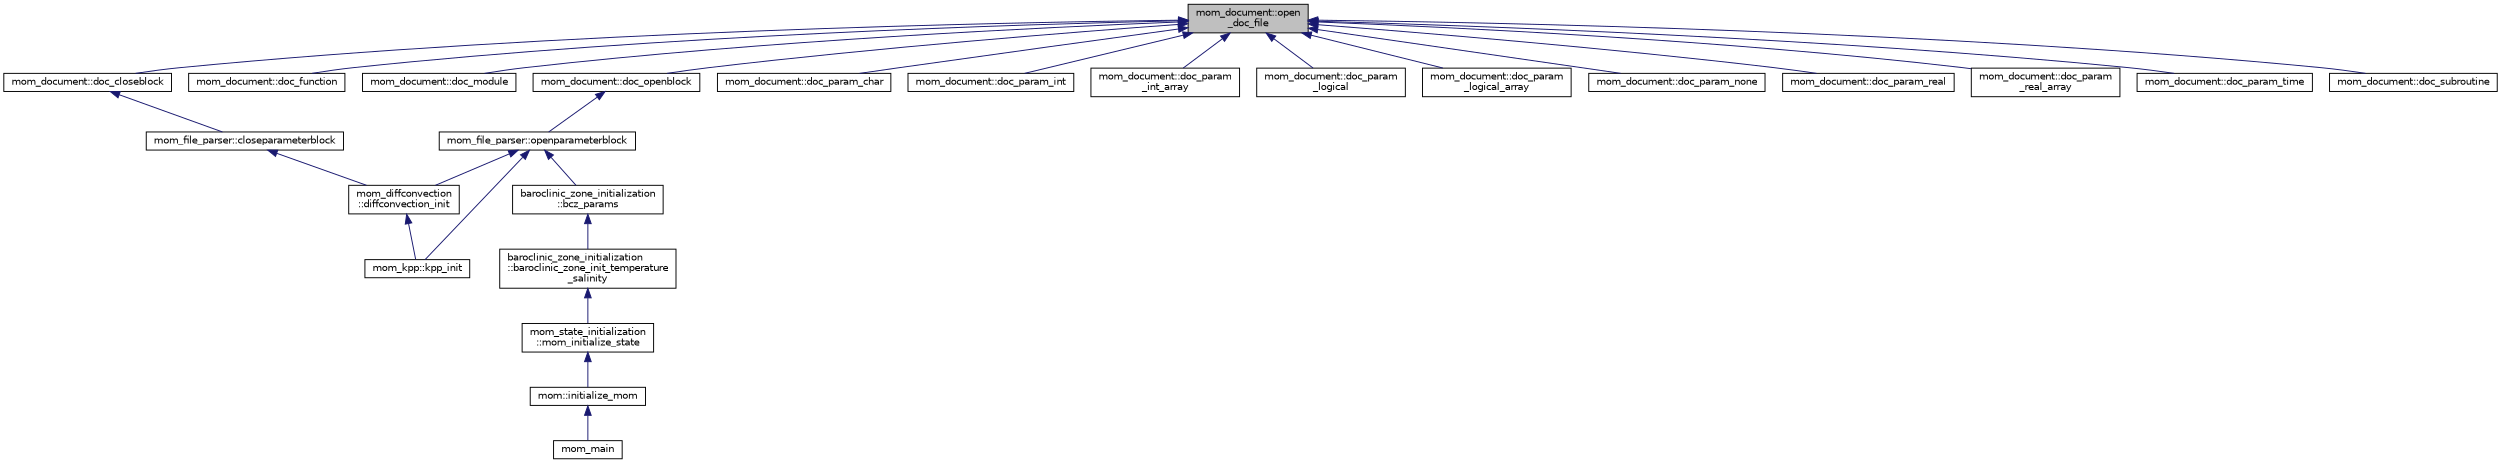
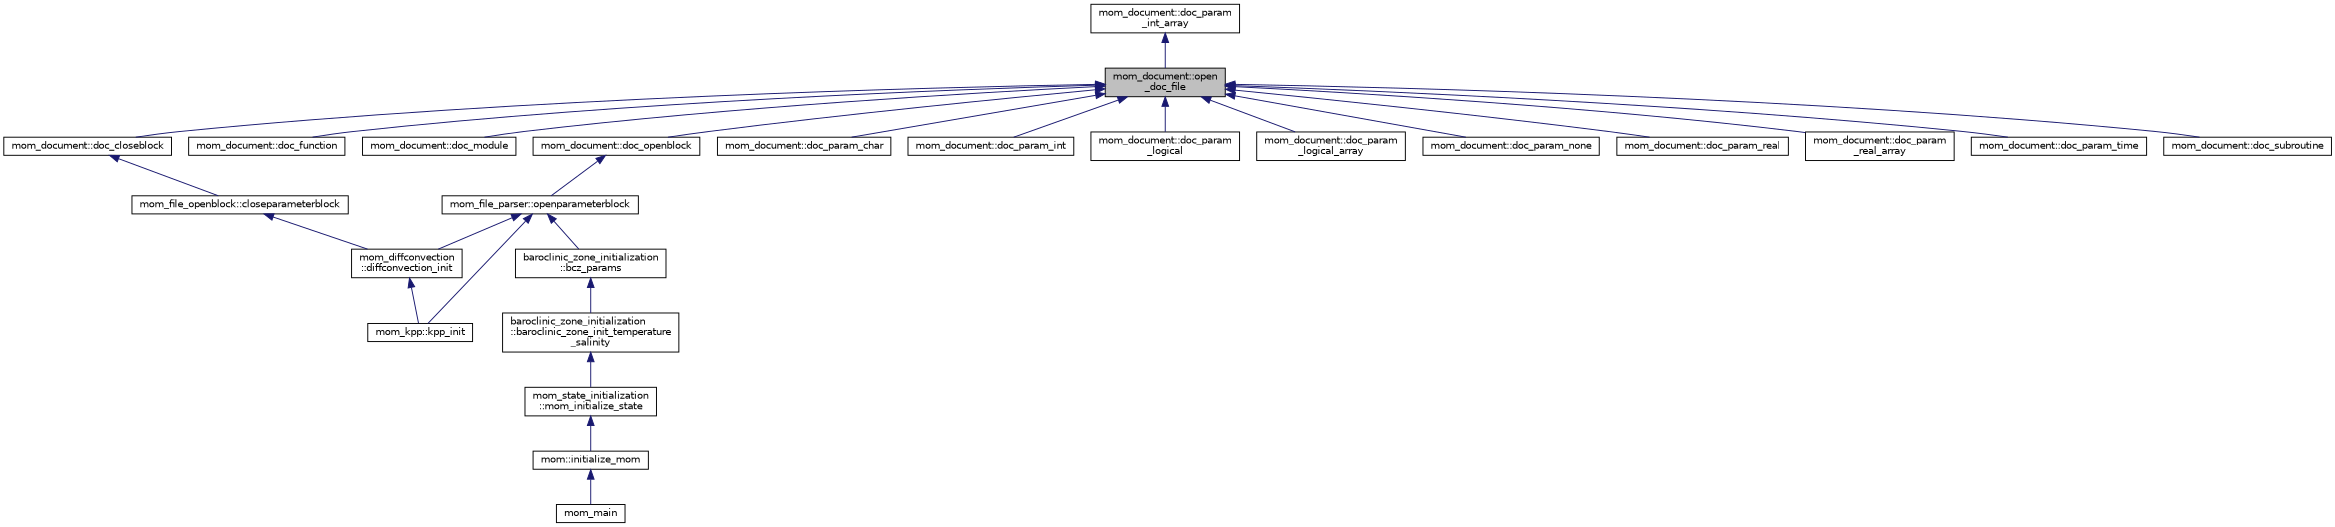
(1203, 53) -> (1165, 55)
(245, 141) -> (240, 205)
